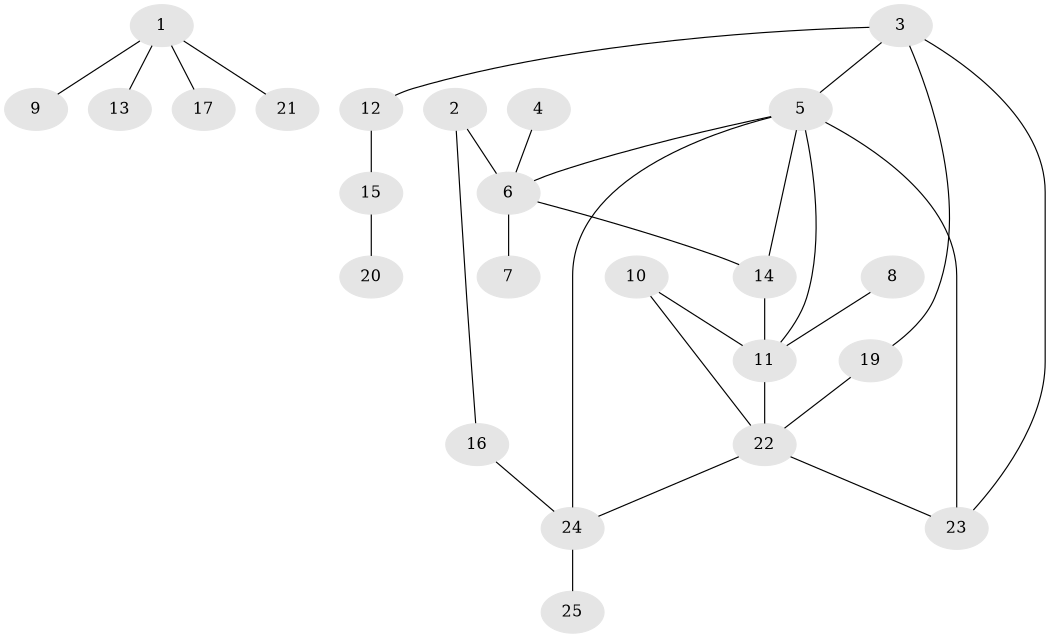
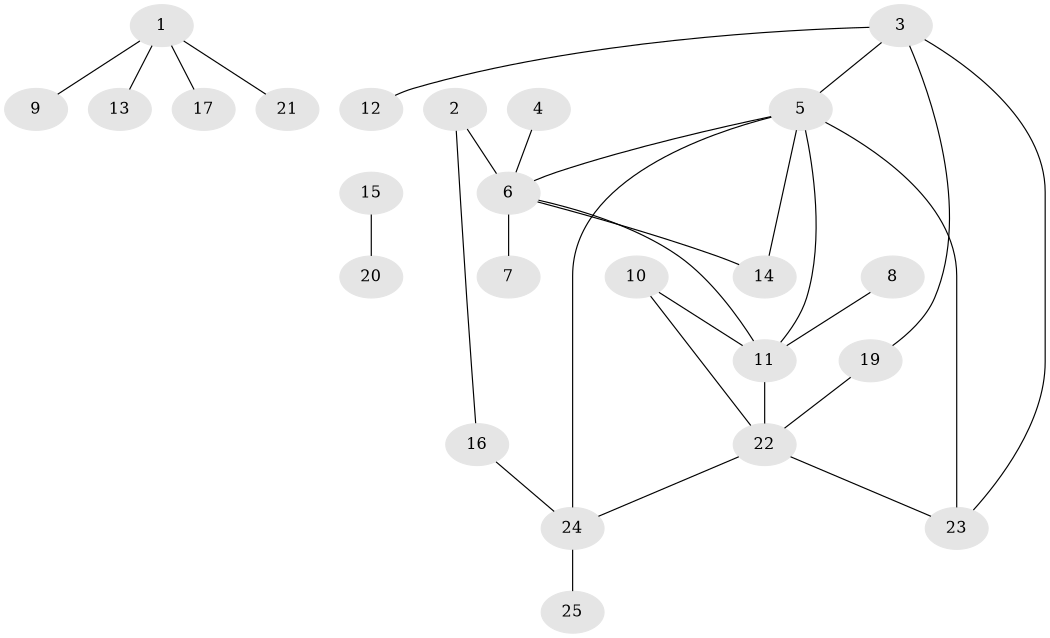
(371, 151) -> none
(765, 319) -> (663, 246)
